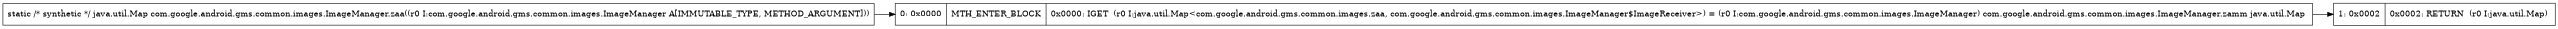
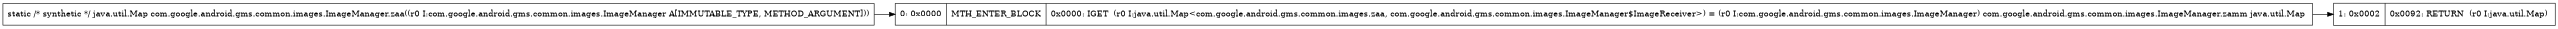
(2470, 14) -> (2470, 14)
